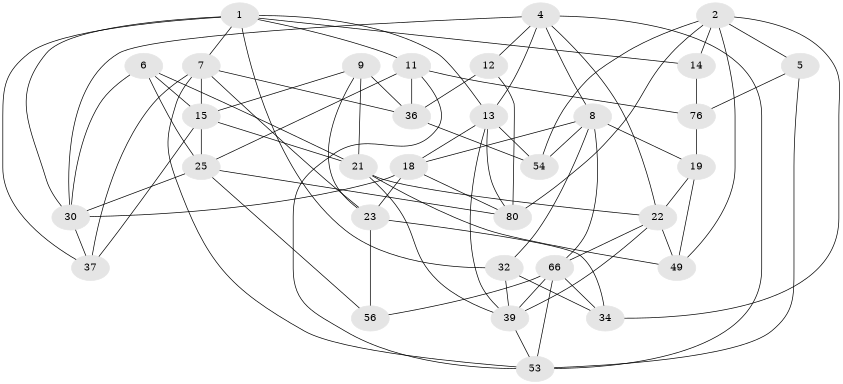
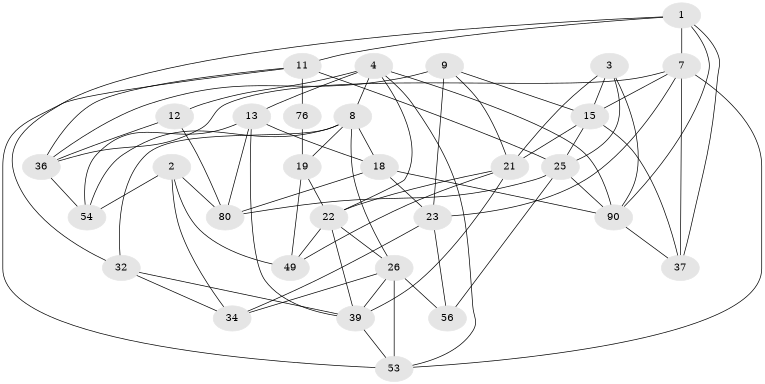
(407, 39) -> none
(144, 66) -> (610, 66)
(696, 66) -> none
(800, 66) -> none
(71, 217) -> (614, 217)
(555, 268) -> (394, 268)
